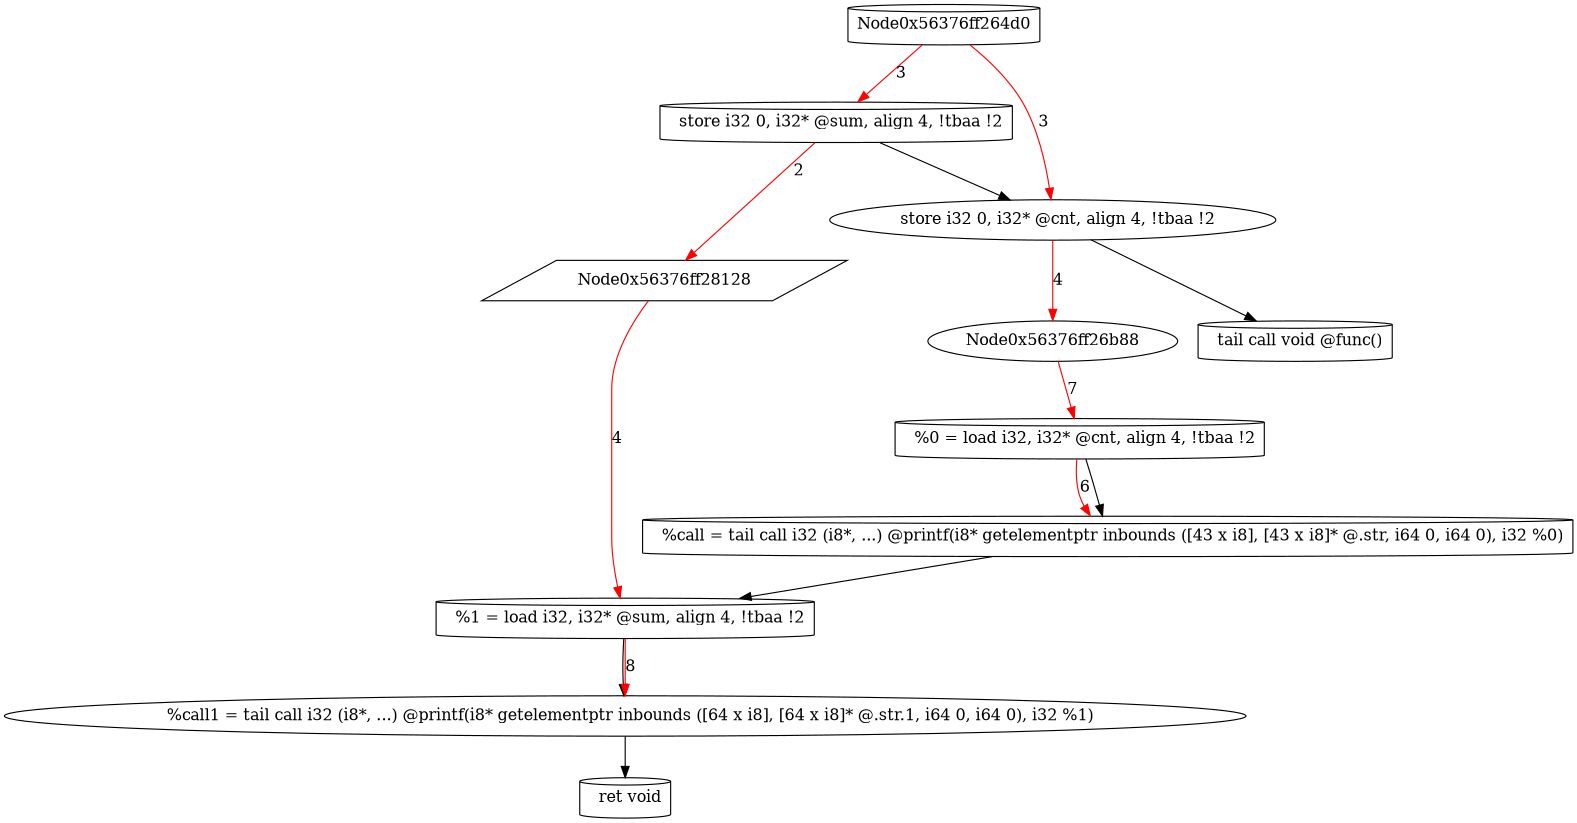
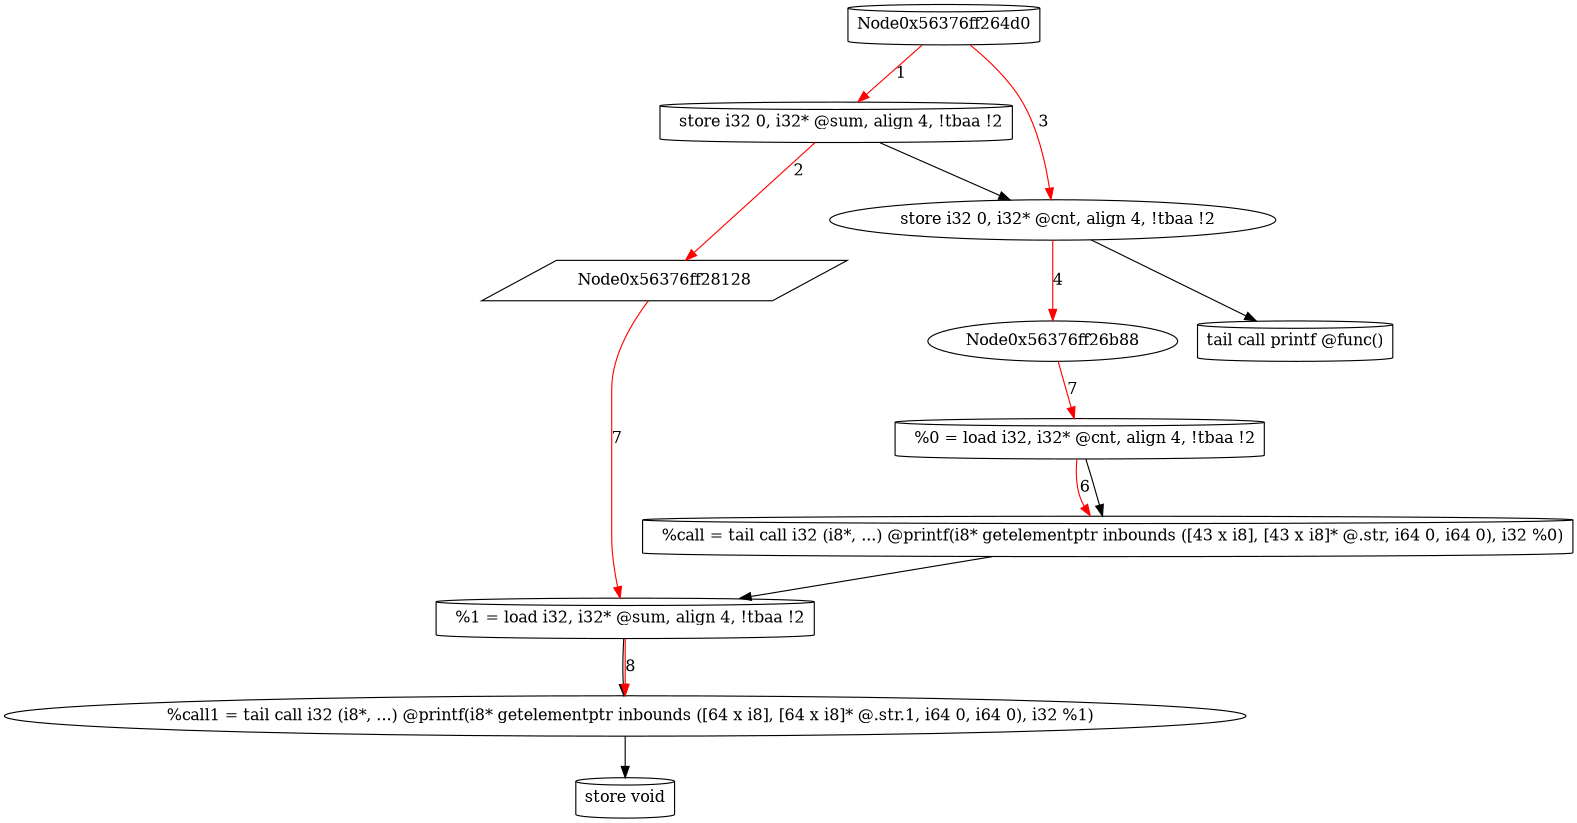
(901, 74) -> (901, 74)
(1295, 341) -> (1295, 341)
(617, 439) -> (617, 439)
(625, 798) -> (625, 798)
